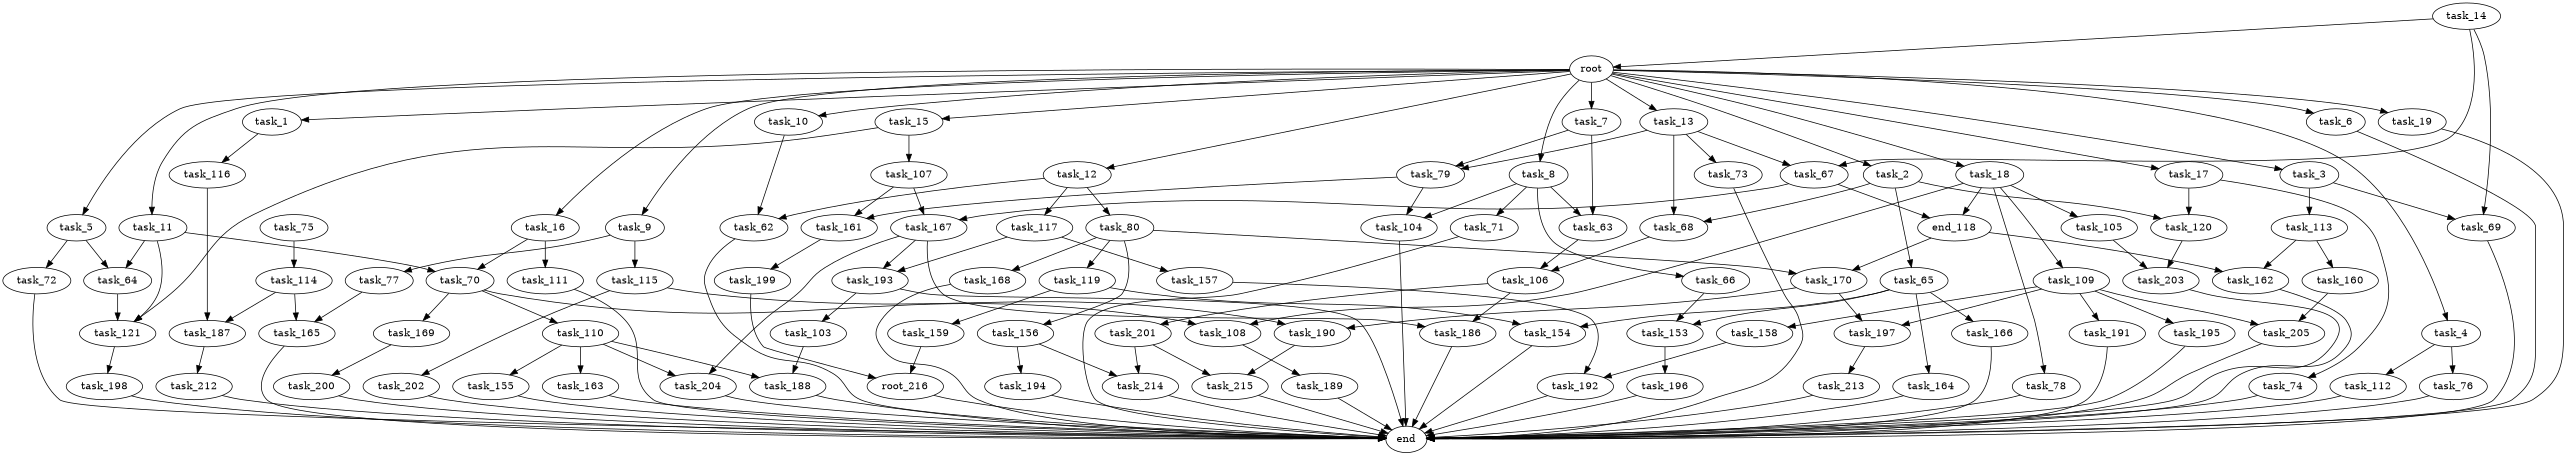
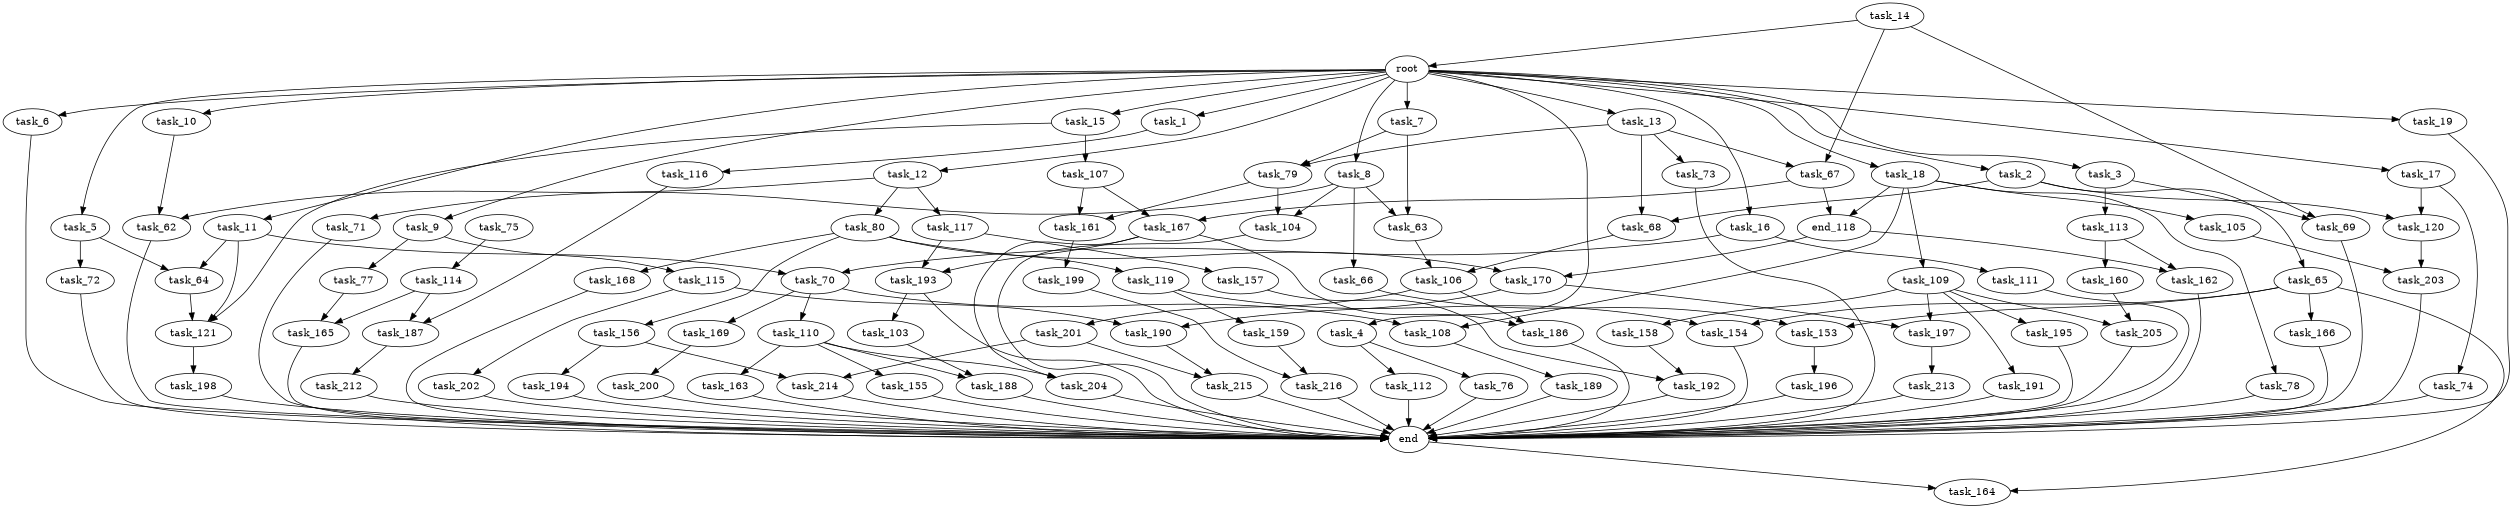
(905, 386) -> (1319, 386)
(1670, 426) -> (1679, 465)
